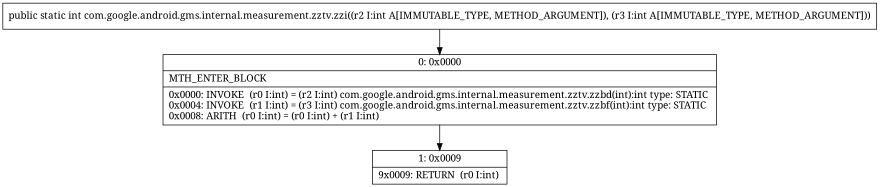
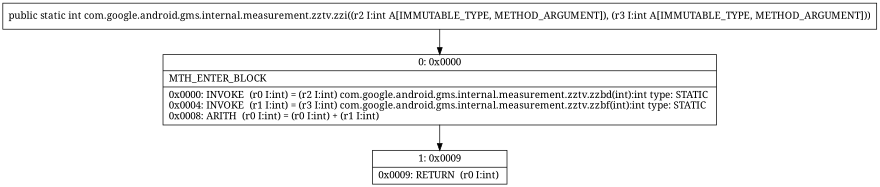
(440, 175) -> (440, 175)
